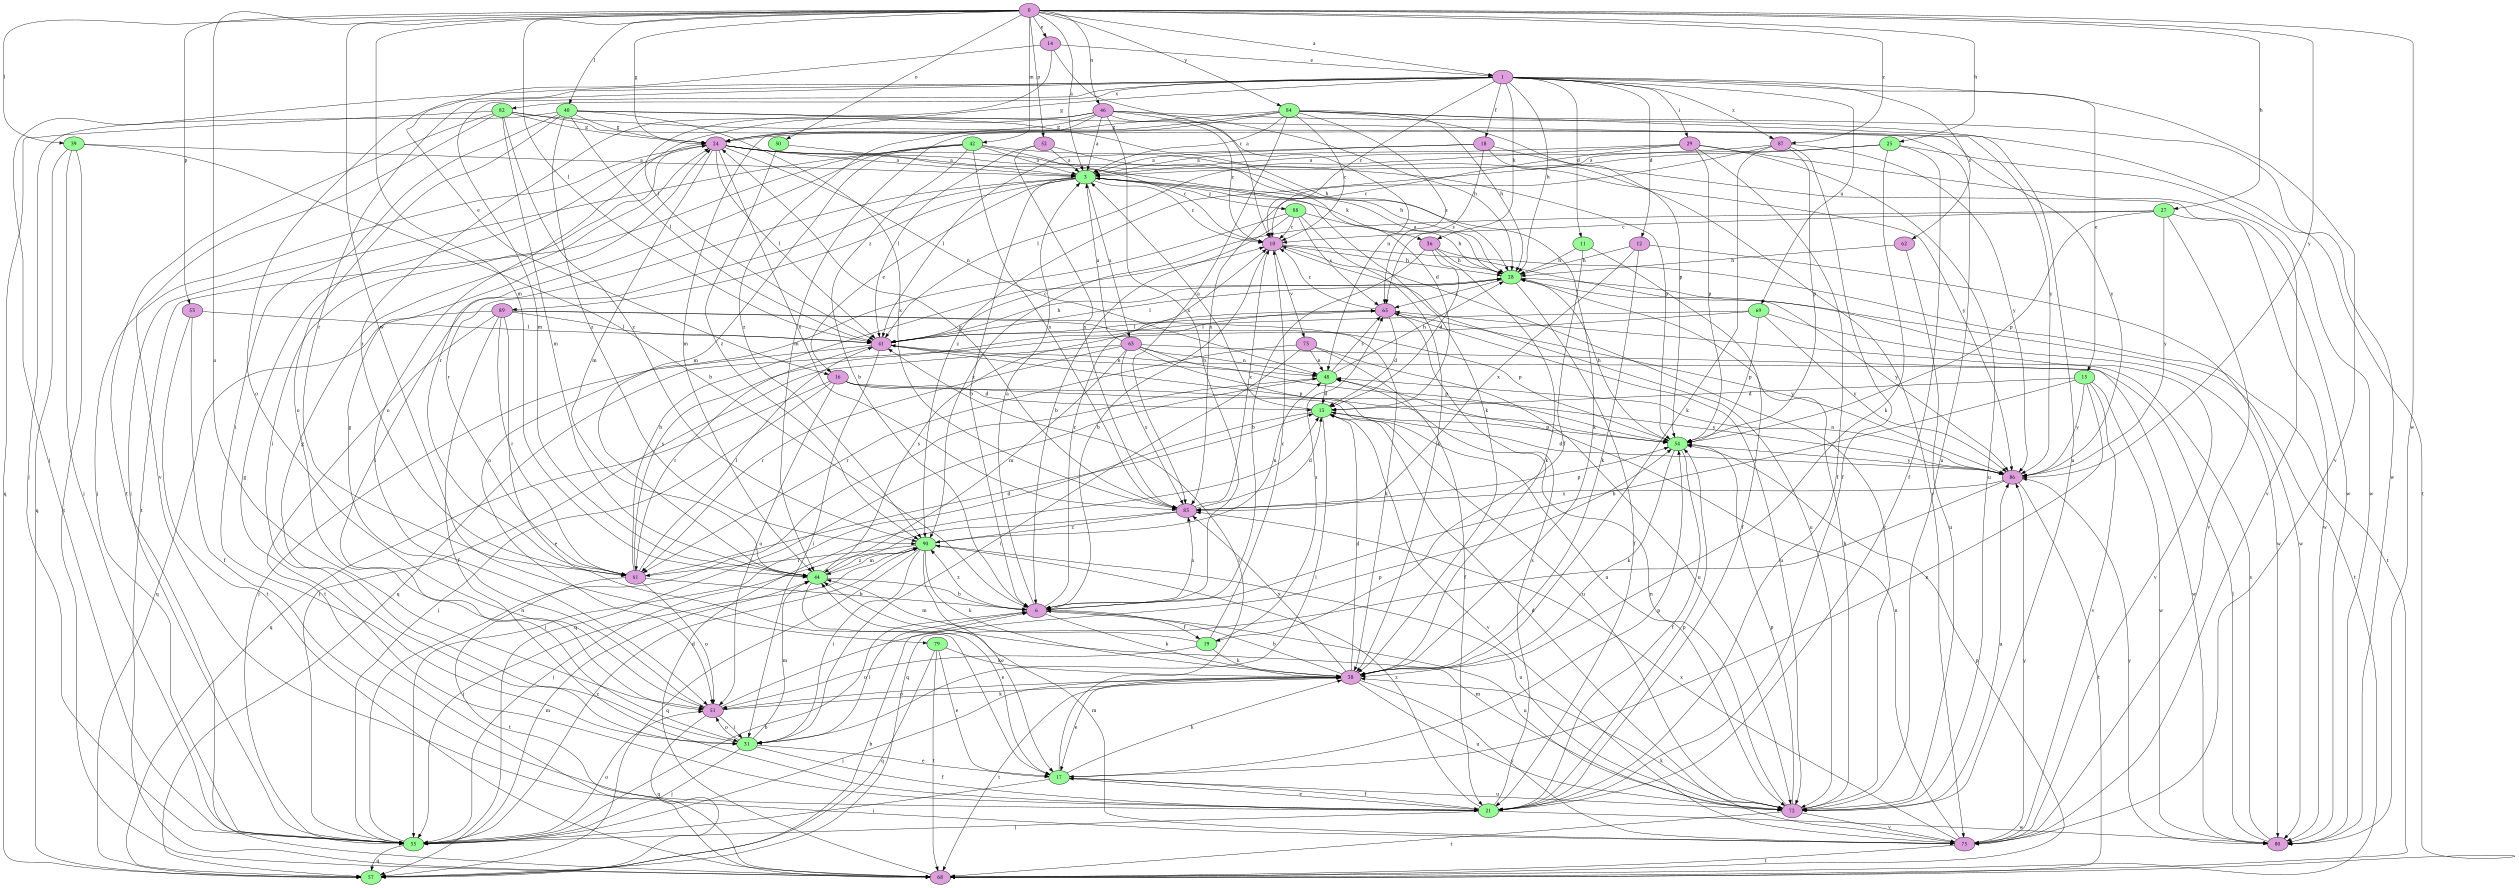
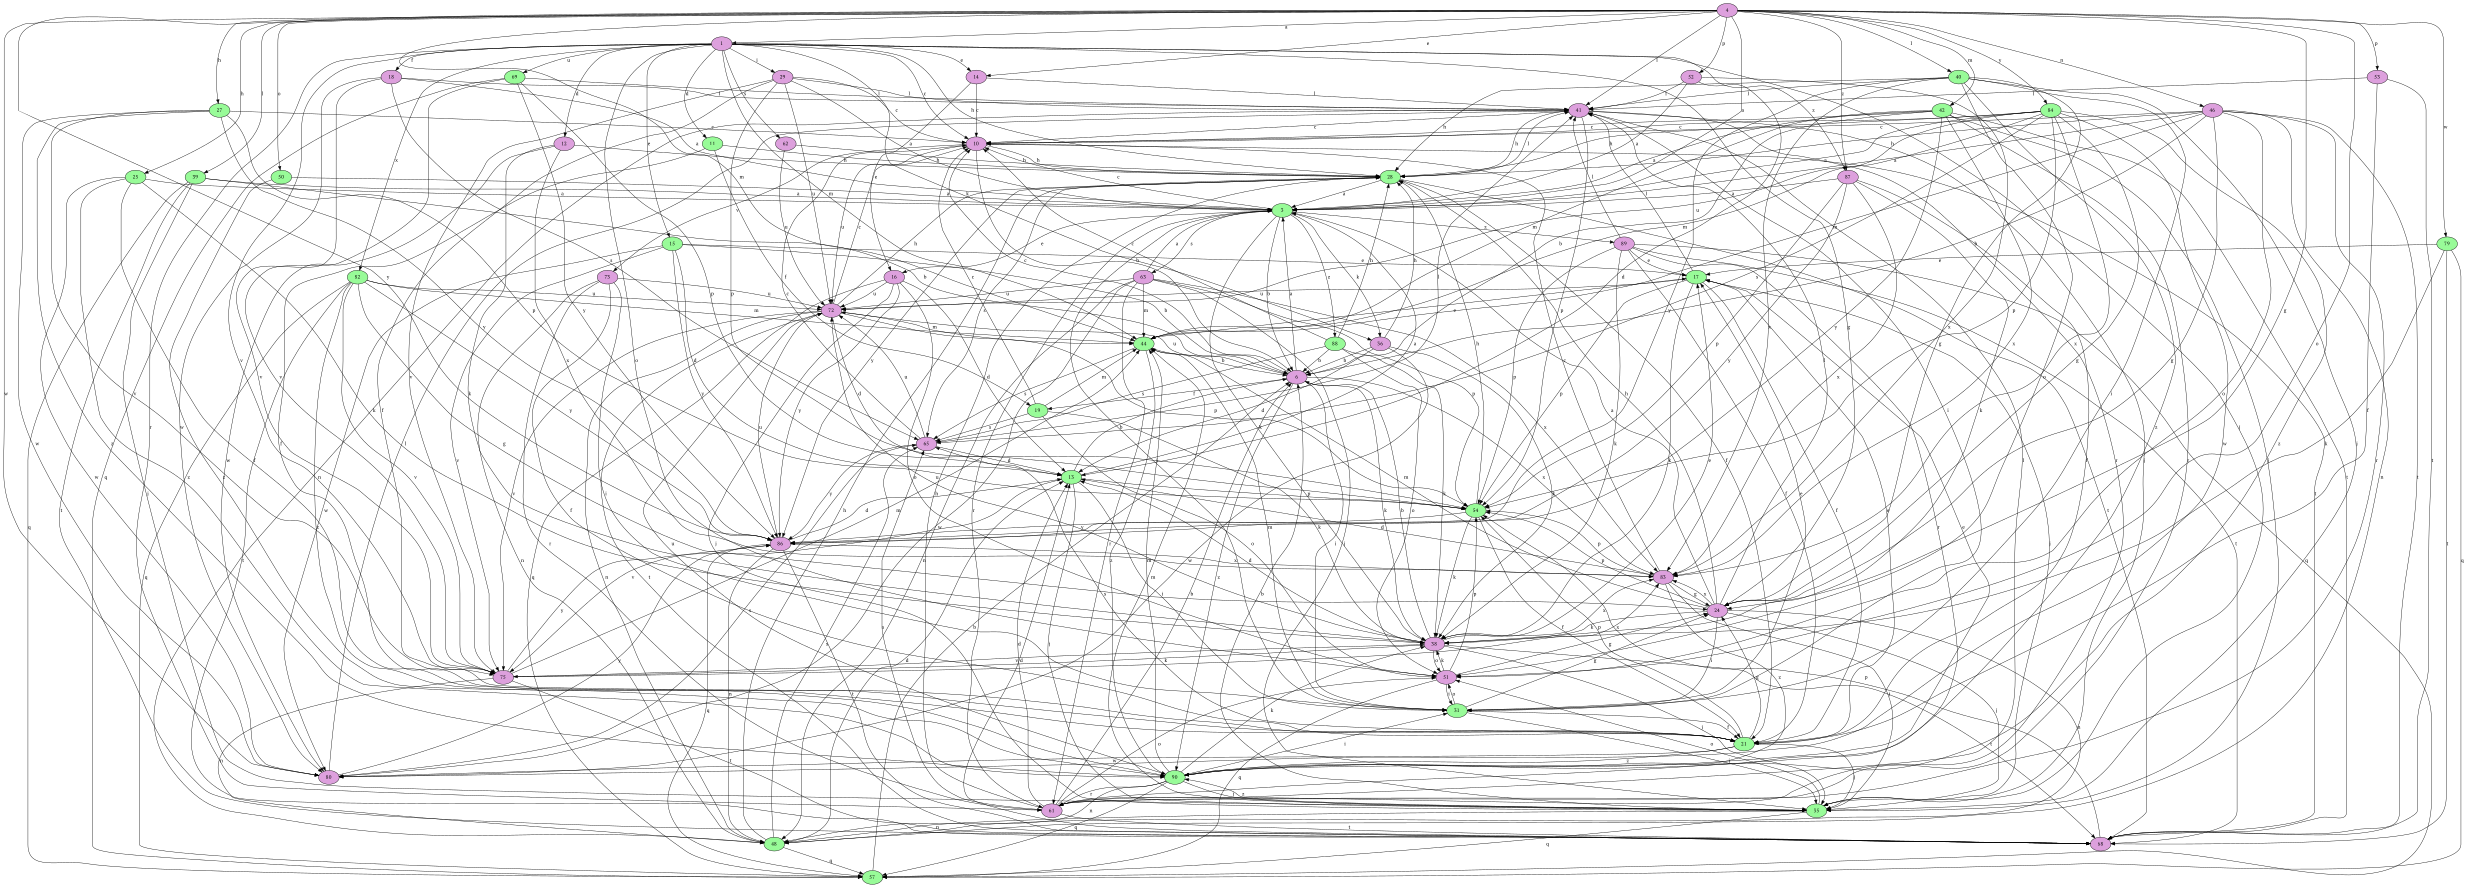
(1029, 10) -> (1727, 10)
(1274, 61) -> (900, 49)
none -> (1168, 406)
(1984, 716) -> (760, 417)
